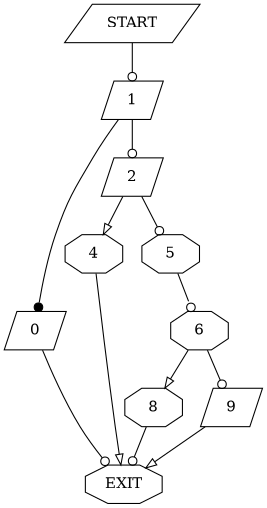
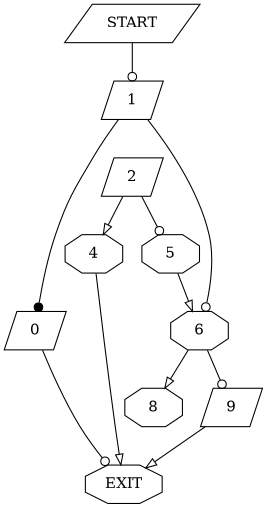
(132, 134) -> (199, 205)
(183, 287) -> (183, 287)
(140, 442) -> none
